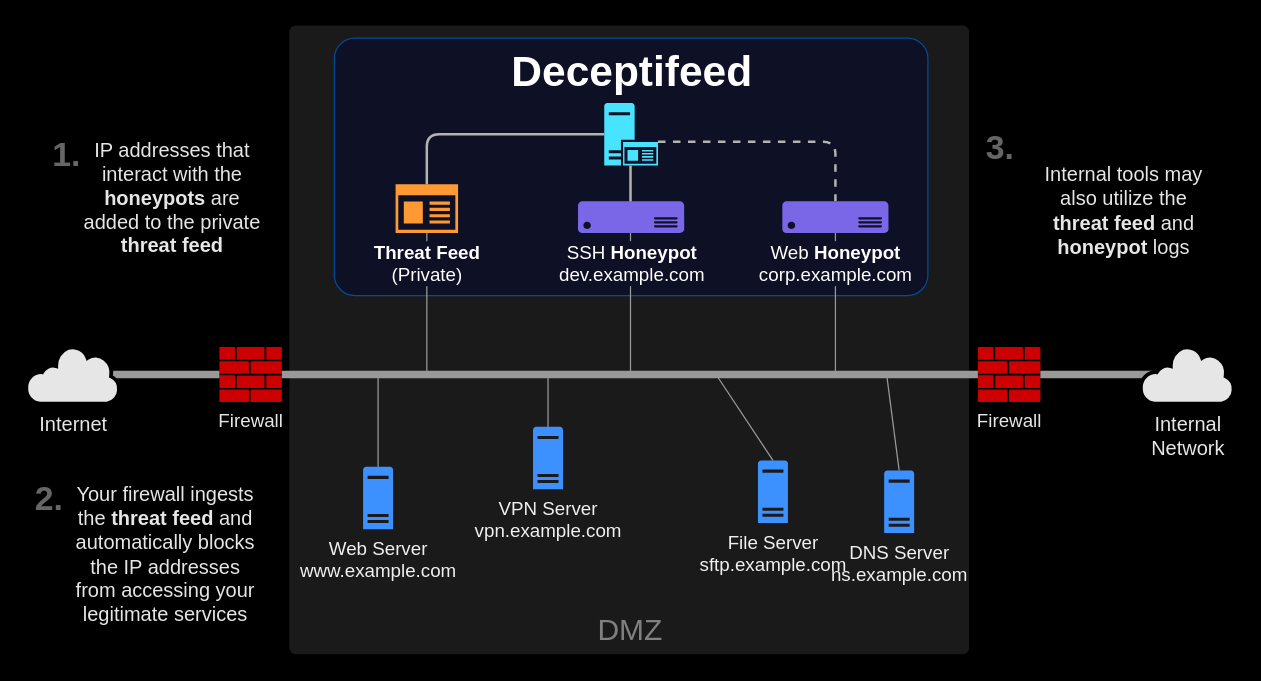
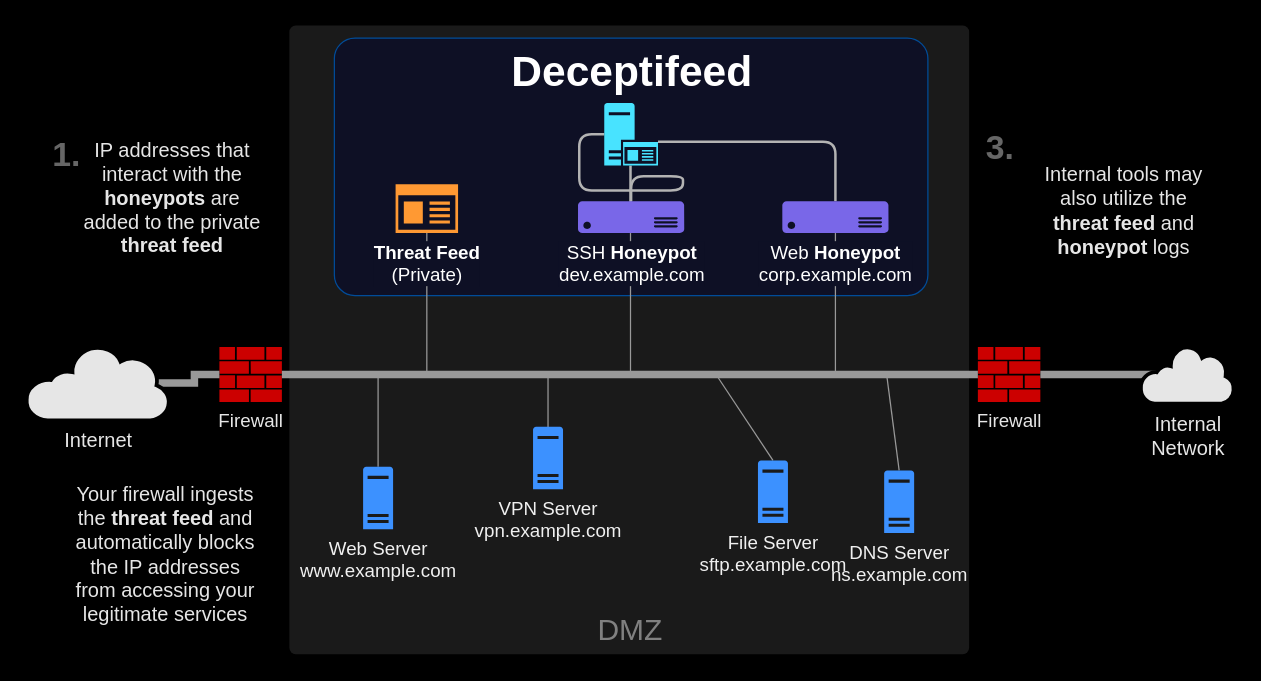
(488, 134) -> (633, 191)
(770, 142) -> (770, 142)
(73, 375) -> (98, 383)
(49, 499) -> none
